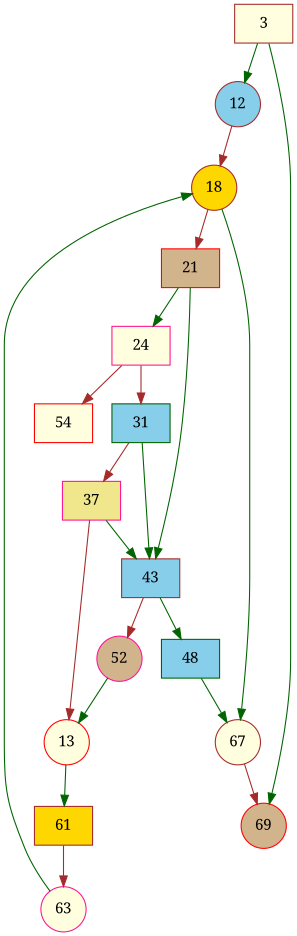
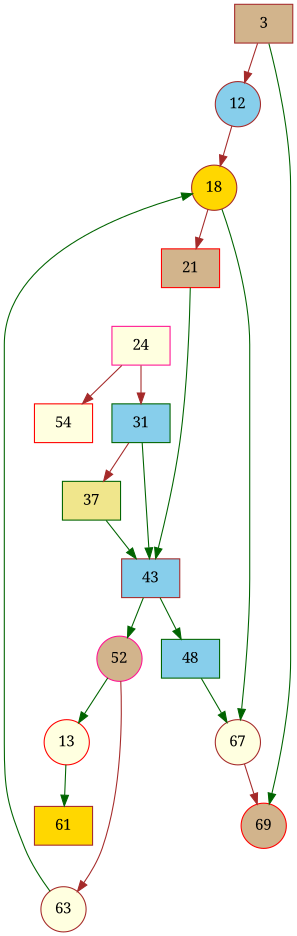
(264, 24) -> (264, 24)
(253, 58) -> (253, 58)
(169, 302) -> none
(91, 501) -> (91, 501)
(137, 613) -> (137, 613)
(80, 614) -> none
(64, 861) -> (116, 785)
(64, 909) -> (64, 909)
